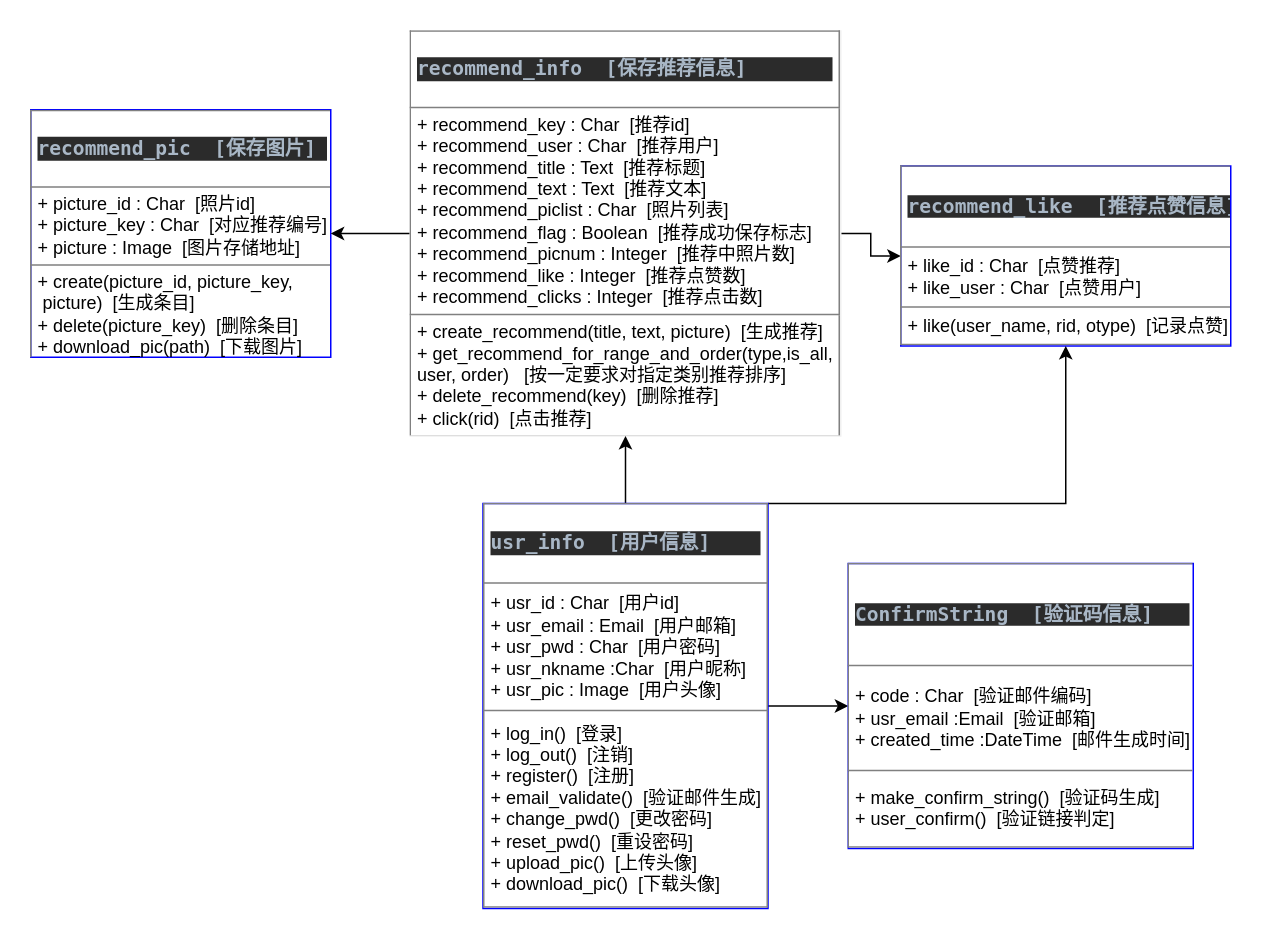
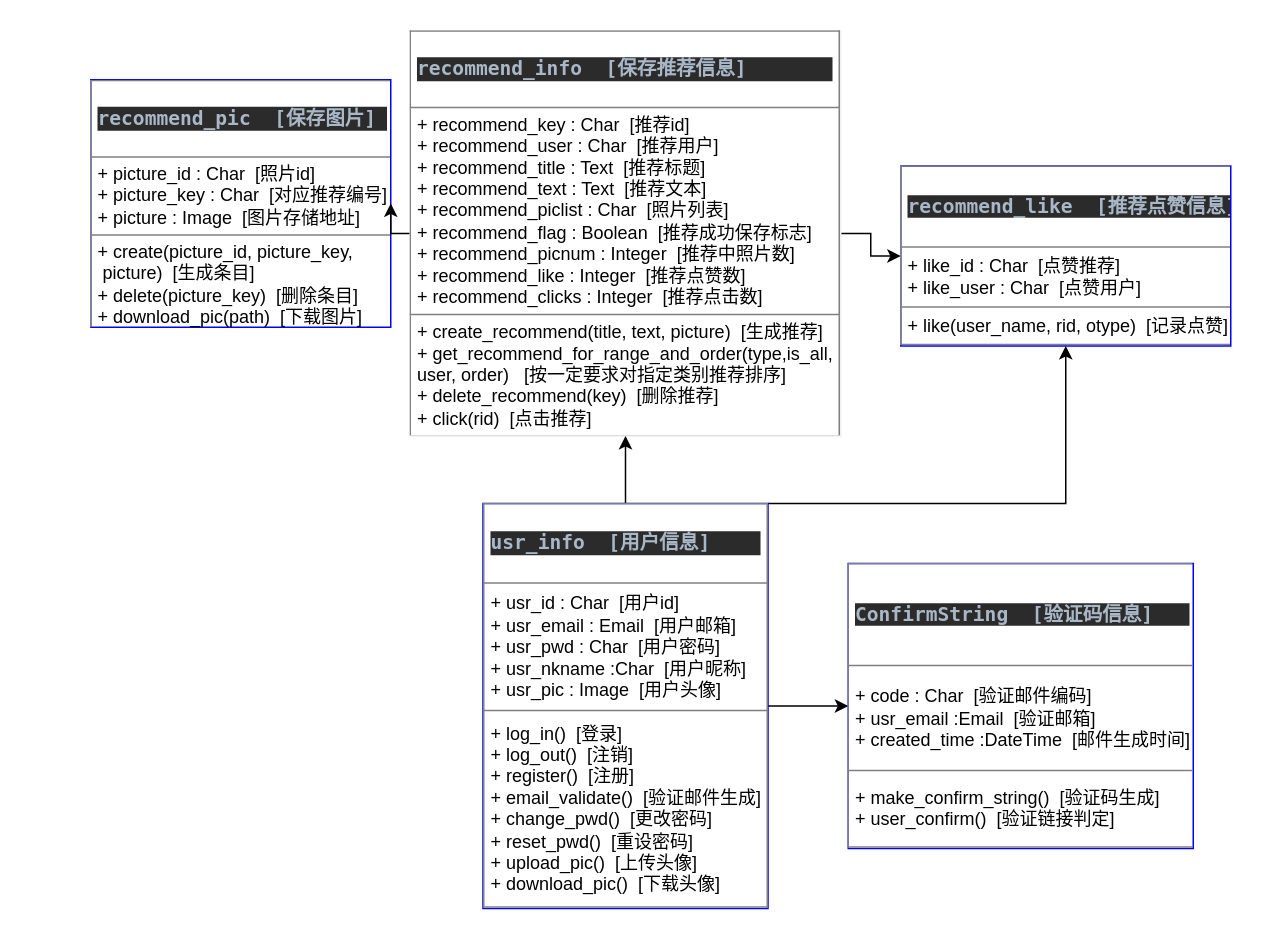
(181, 233) -> (241, 203)
